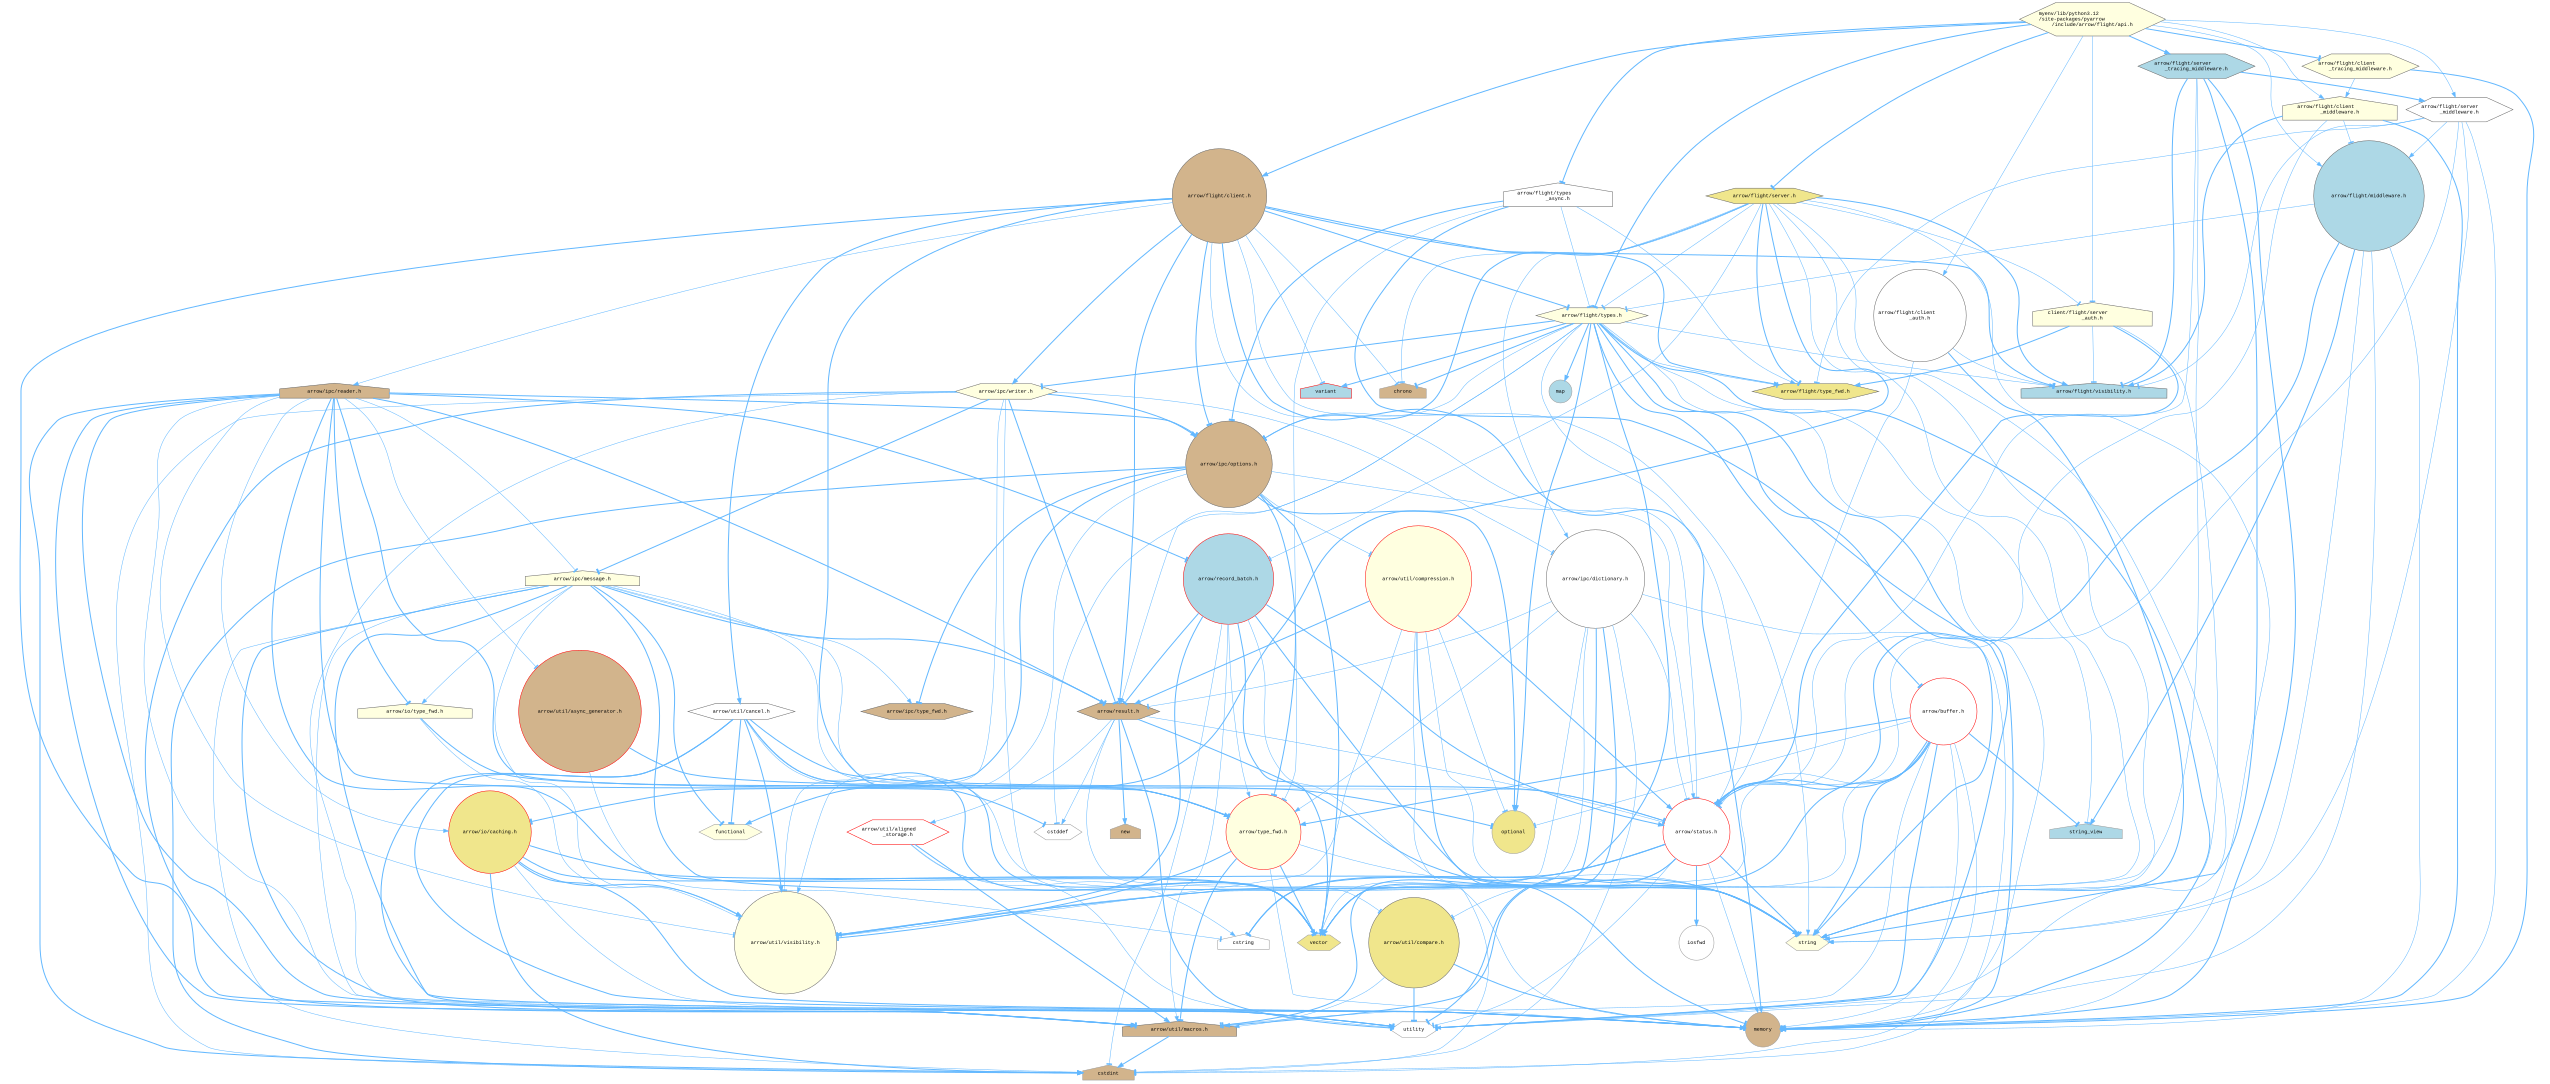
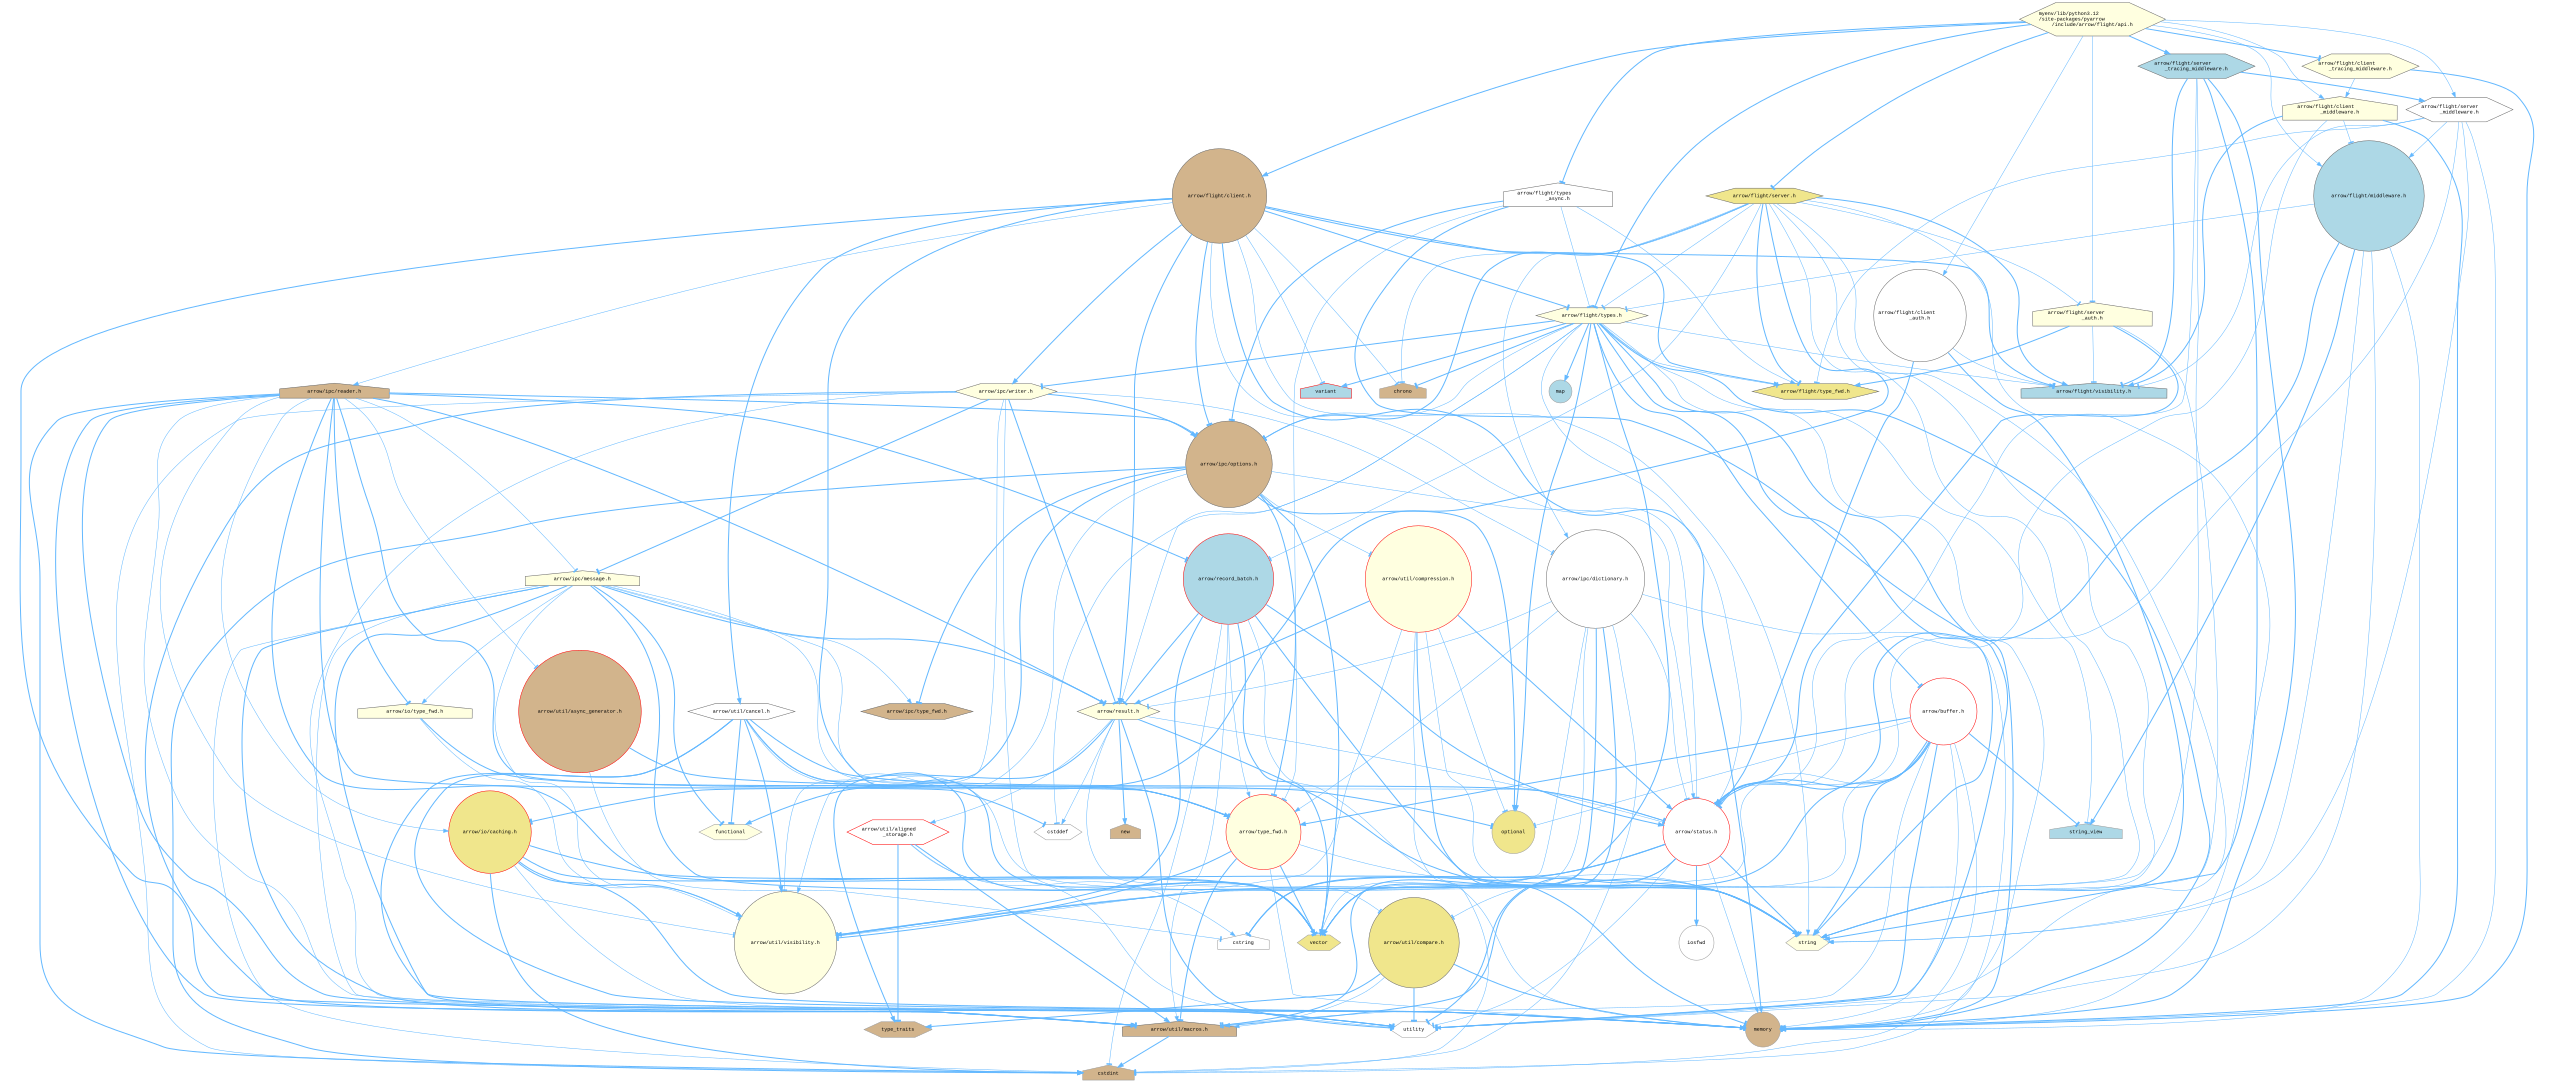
(2092, 316) -> (2092, 316)
(1819, 584) -> (1819, 584)
(1118, 711) -> (1118, 711)
none -> (898, 1030)
